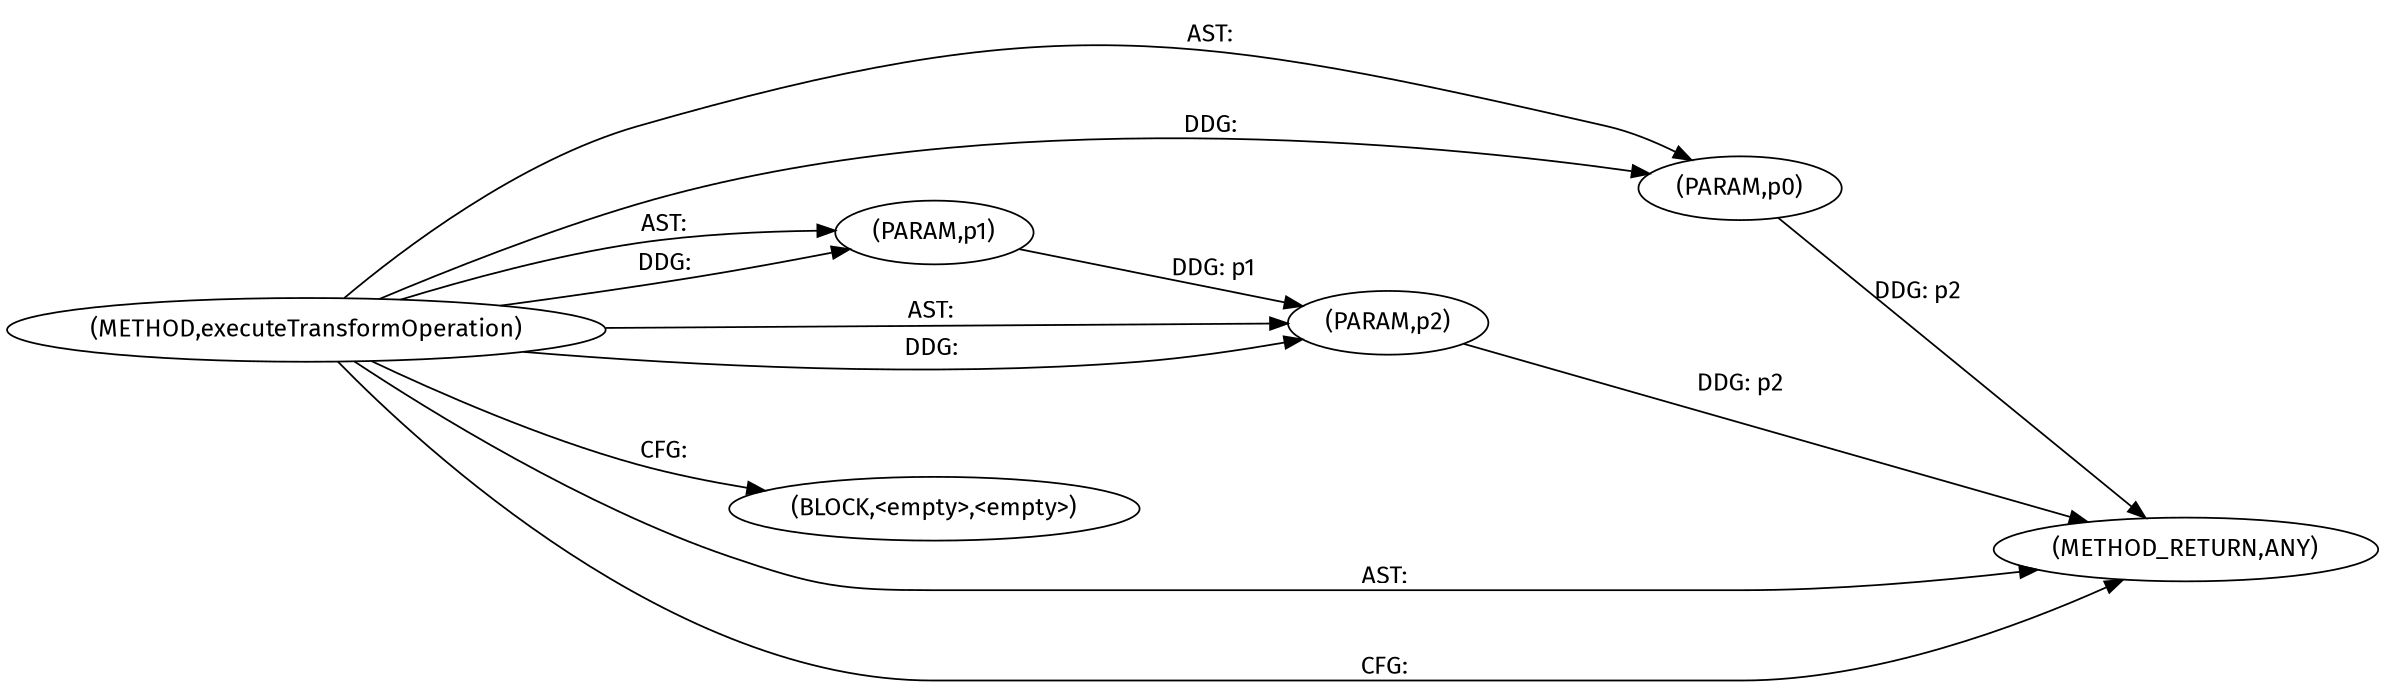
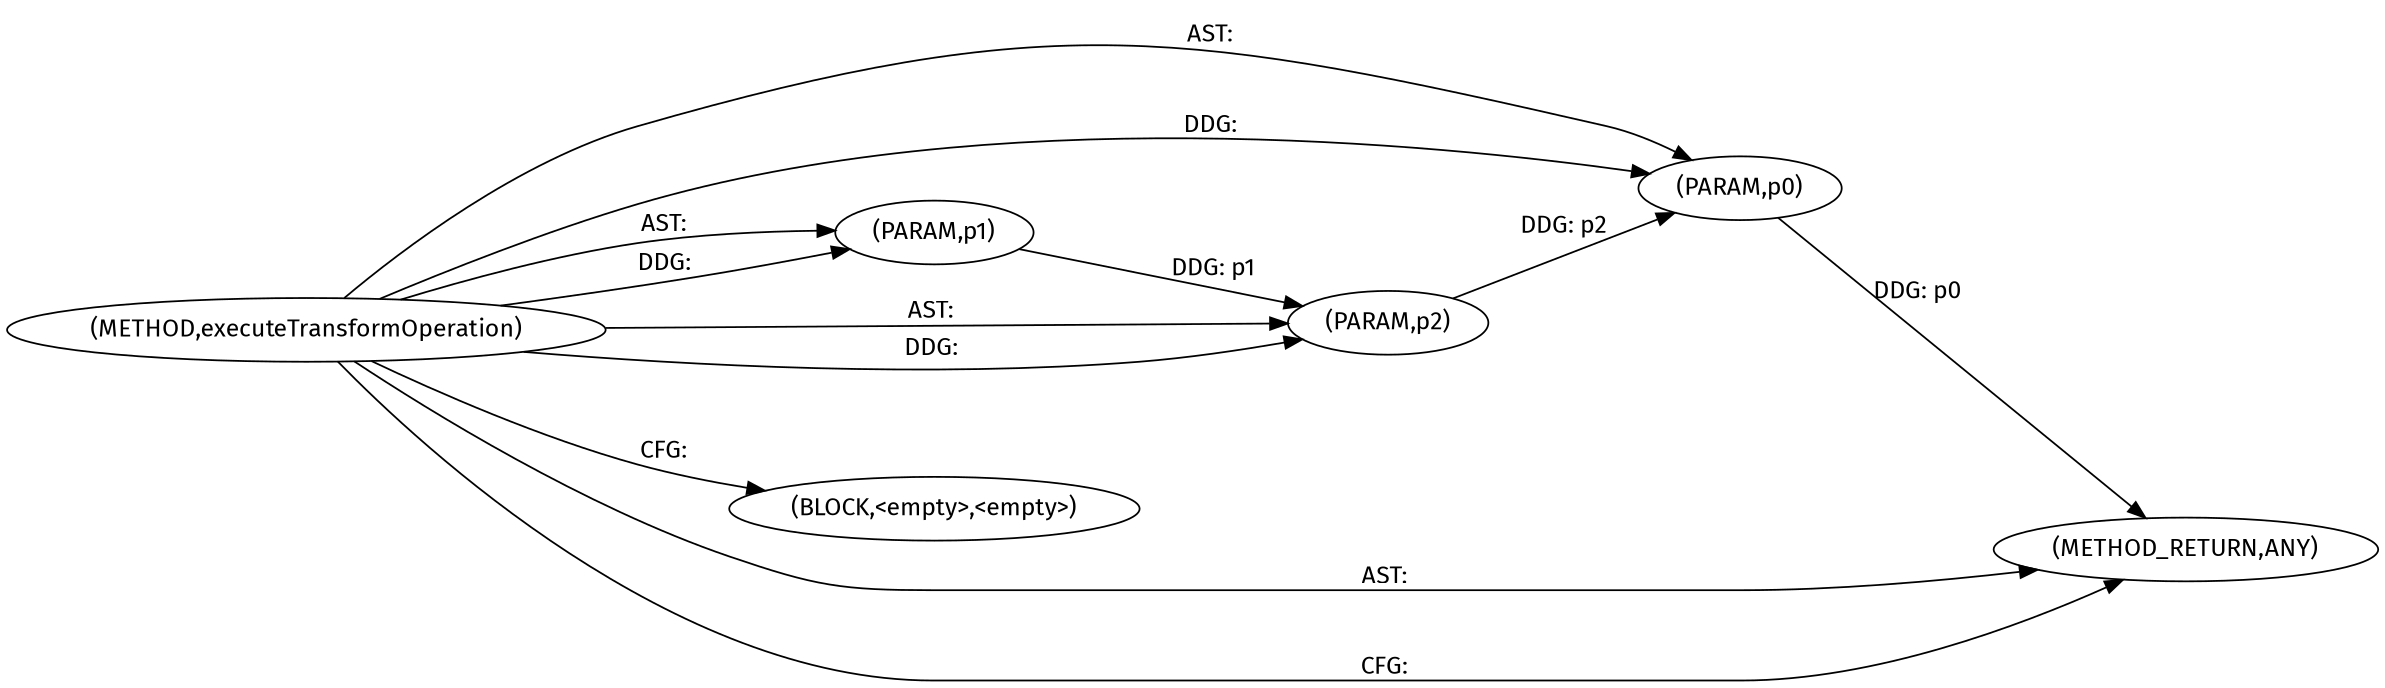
(1917, 292) -> (1917, 292)
(1767, 430) -> (1555, 259)
